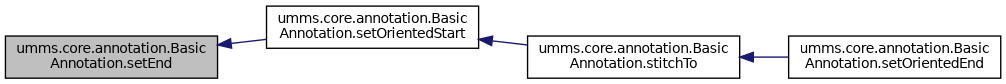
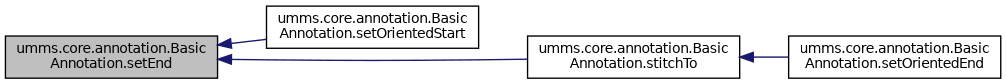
(510, 43) -> (379, 60)
